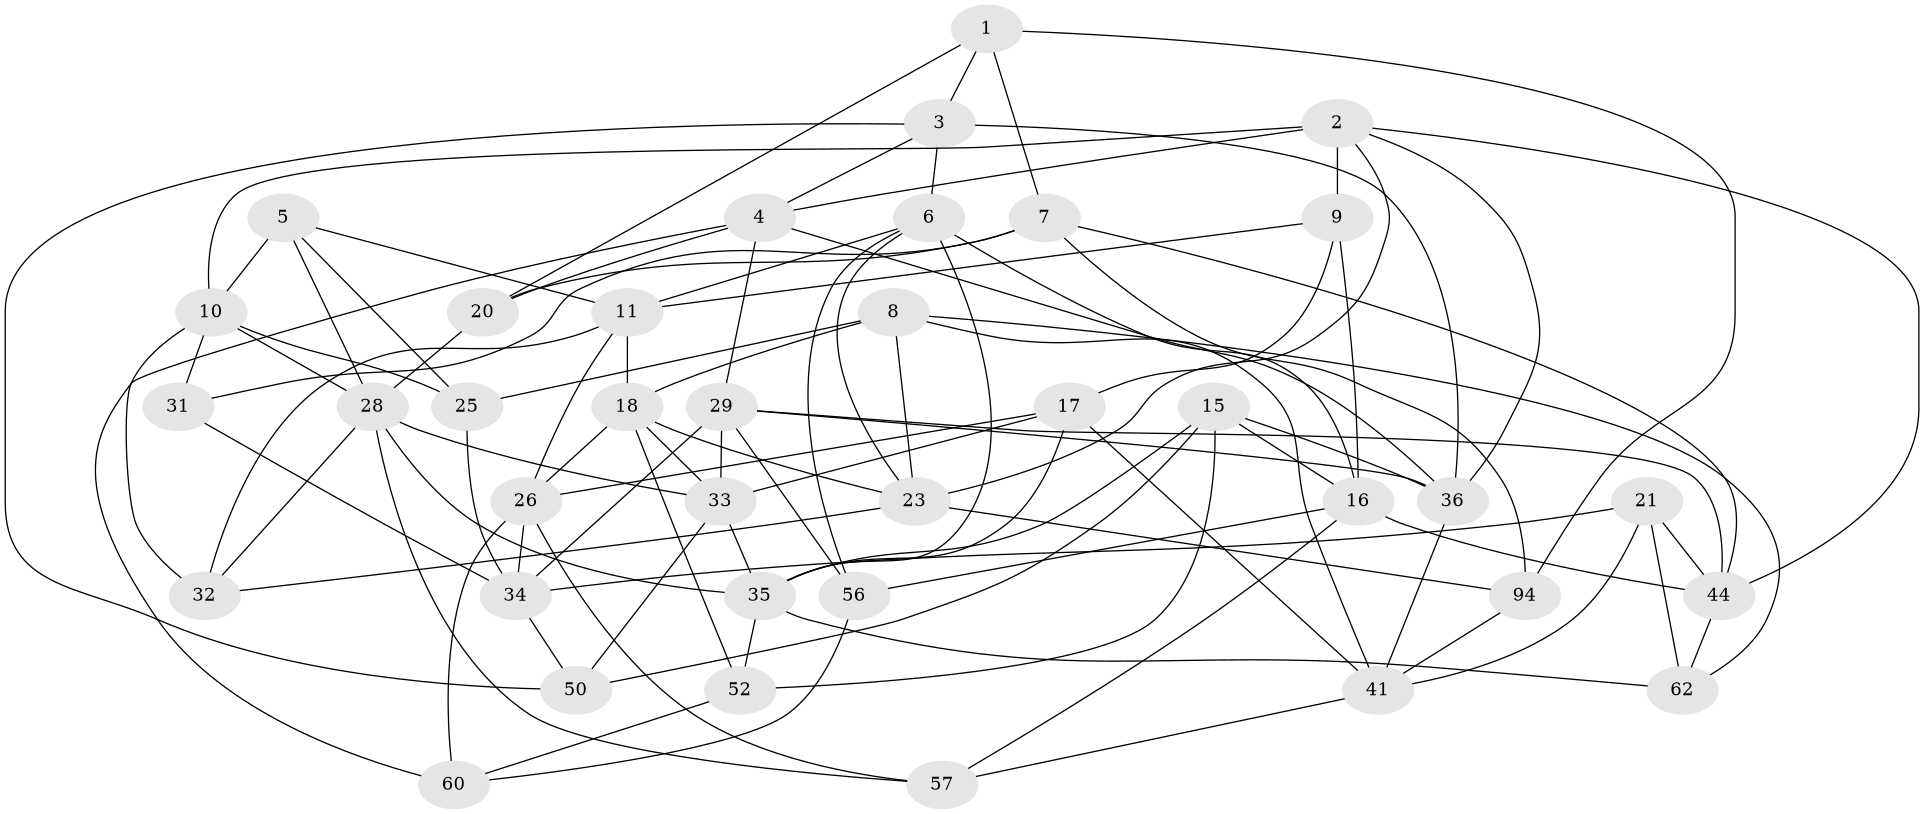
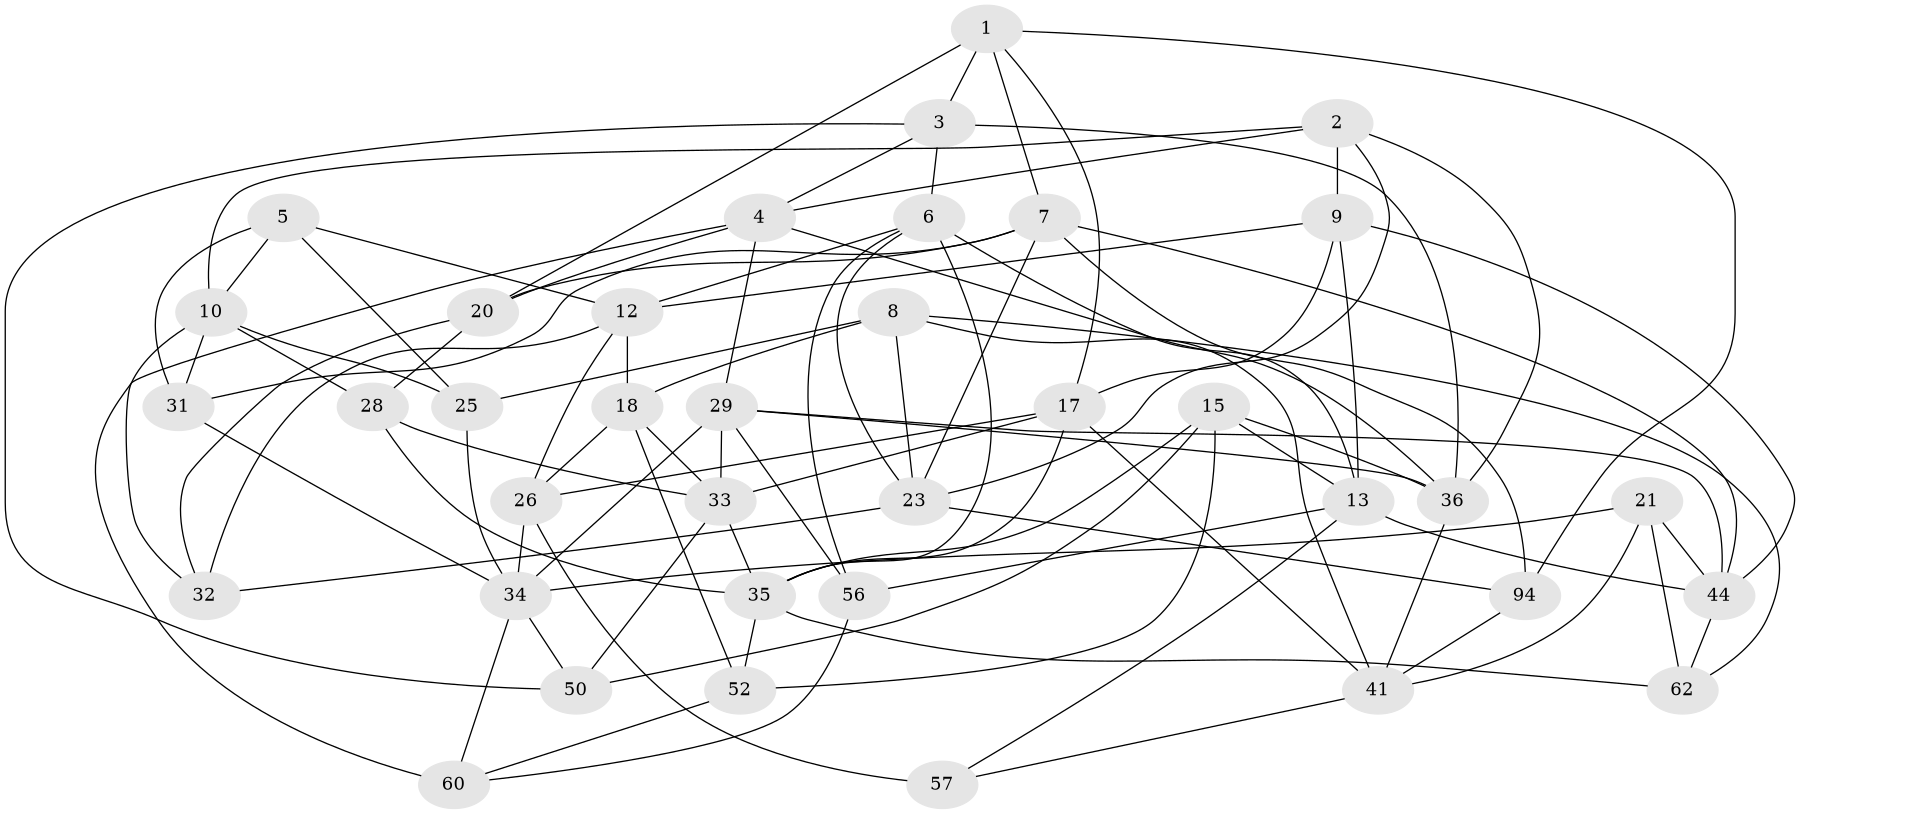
none -> (1094, 205)
(1836, 229) -> (1655, 345)
(326, 309) -> (167, 285)
(627, 312) -> (627, 312)
(784, 466) -> (974, 371)
(1358, 501) -> (1358, 501)
(289, 502) -> (262, 400)
(451, 647) -> (483, 698)
(554, 726) -> none
